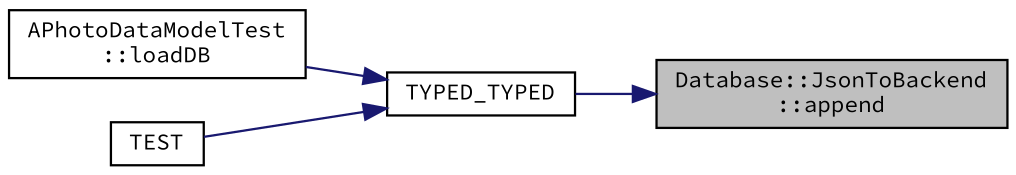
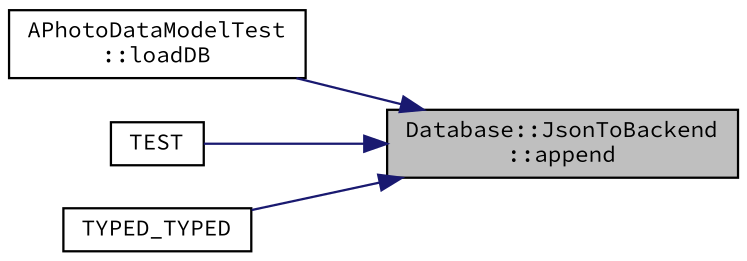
(335, 72) -> (349, 91)
(284, 124) -> (284, 144)
